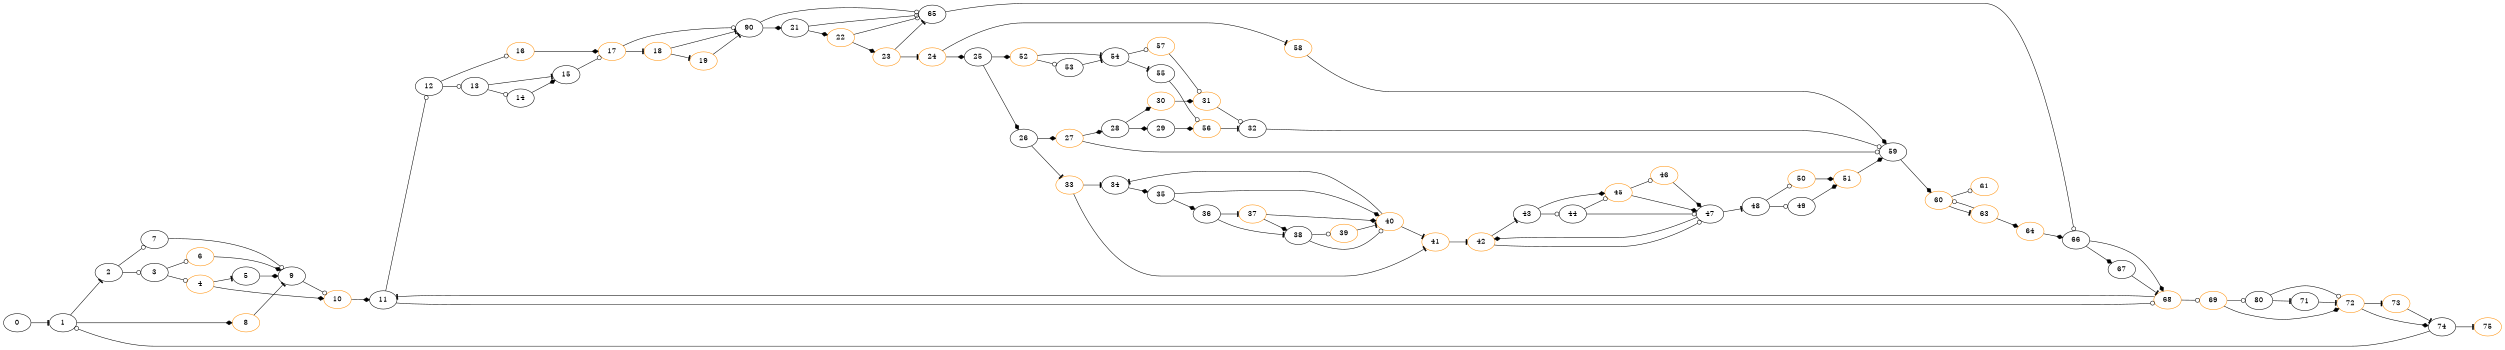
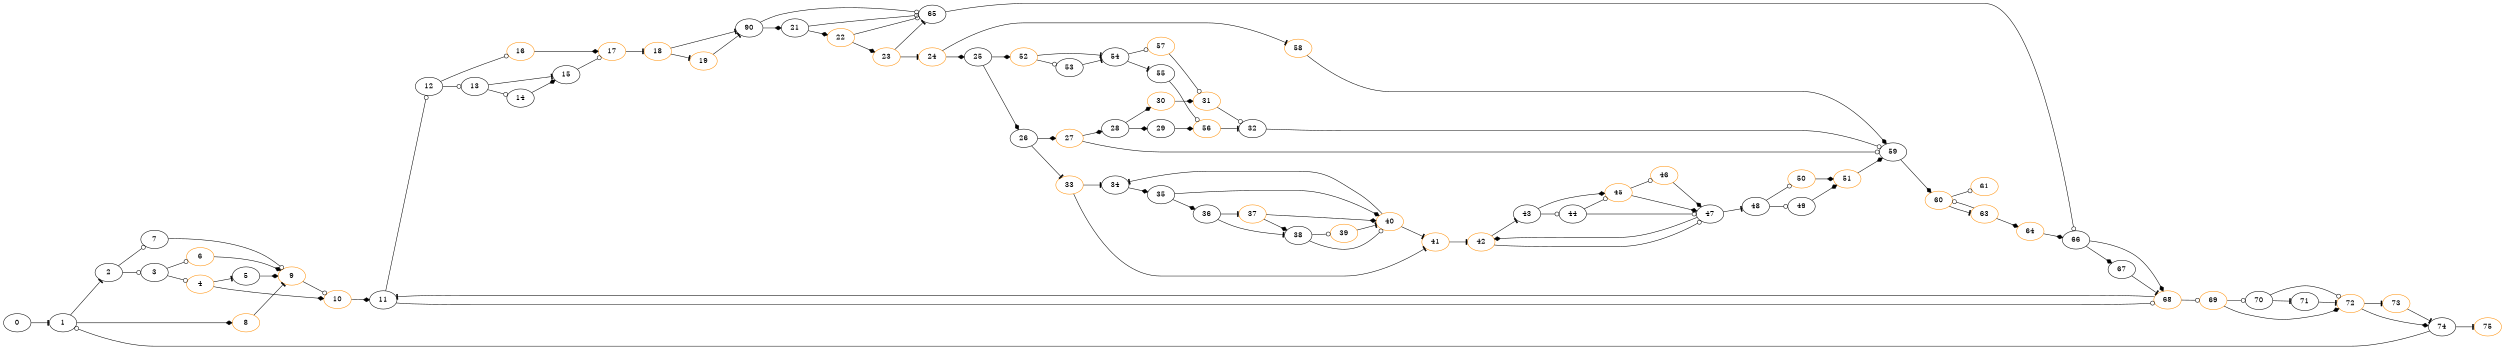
(676, 31) -> none
(292, 276) -> (292, 276)
(2259, 300) -> (2259, 300)
